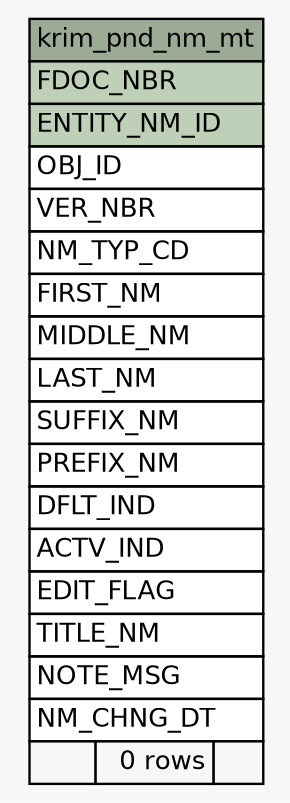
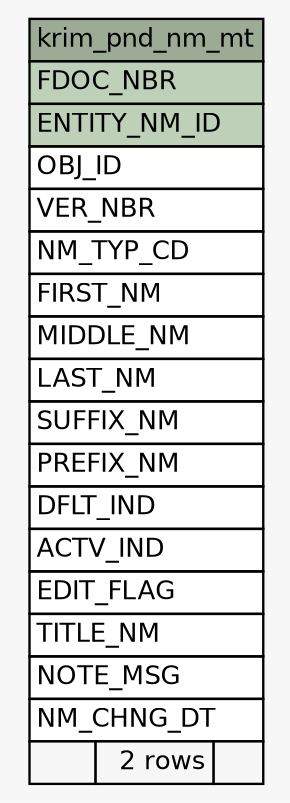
(163, 761) -> (163, 761)
